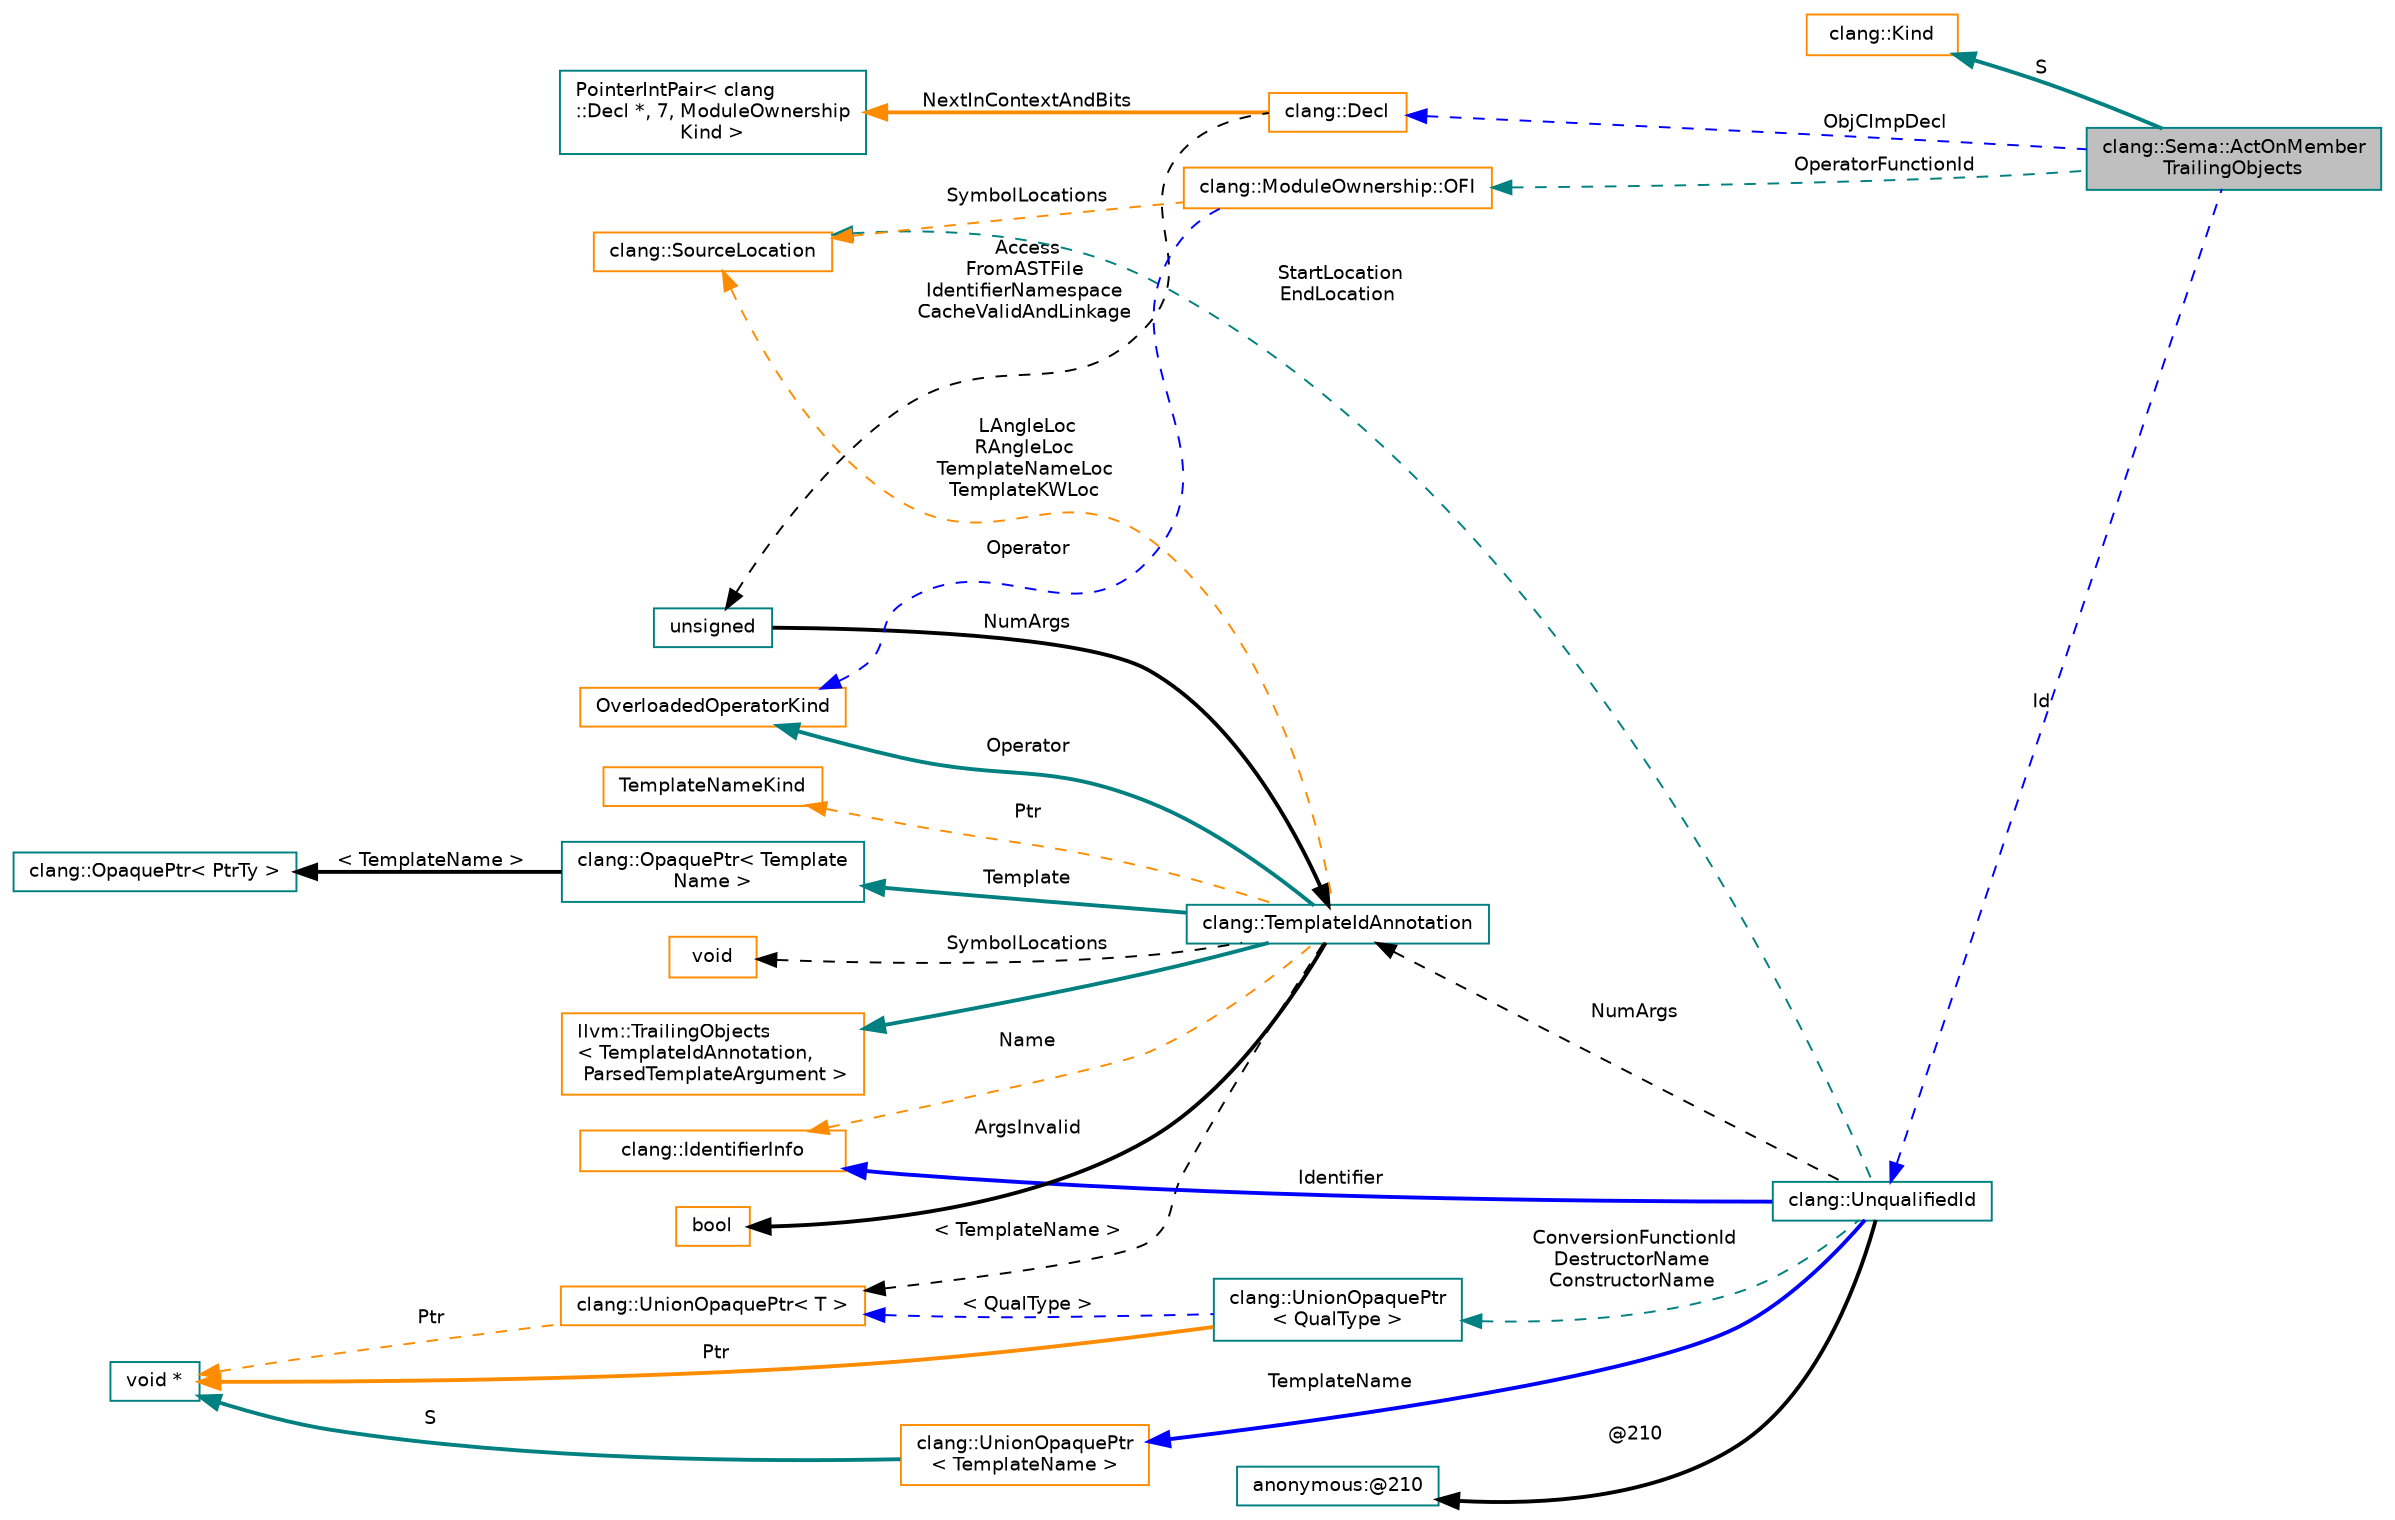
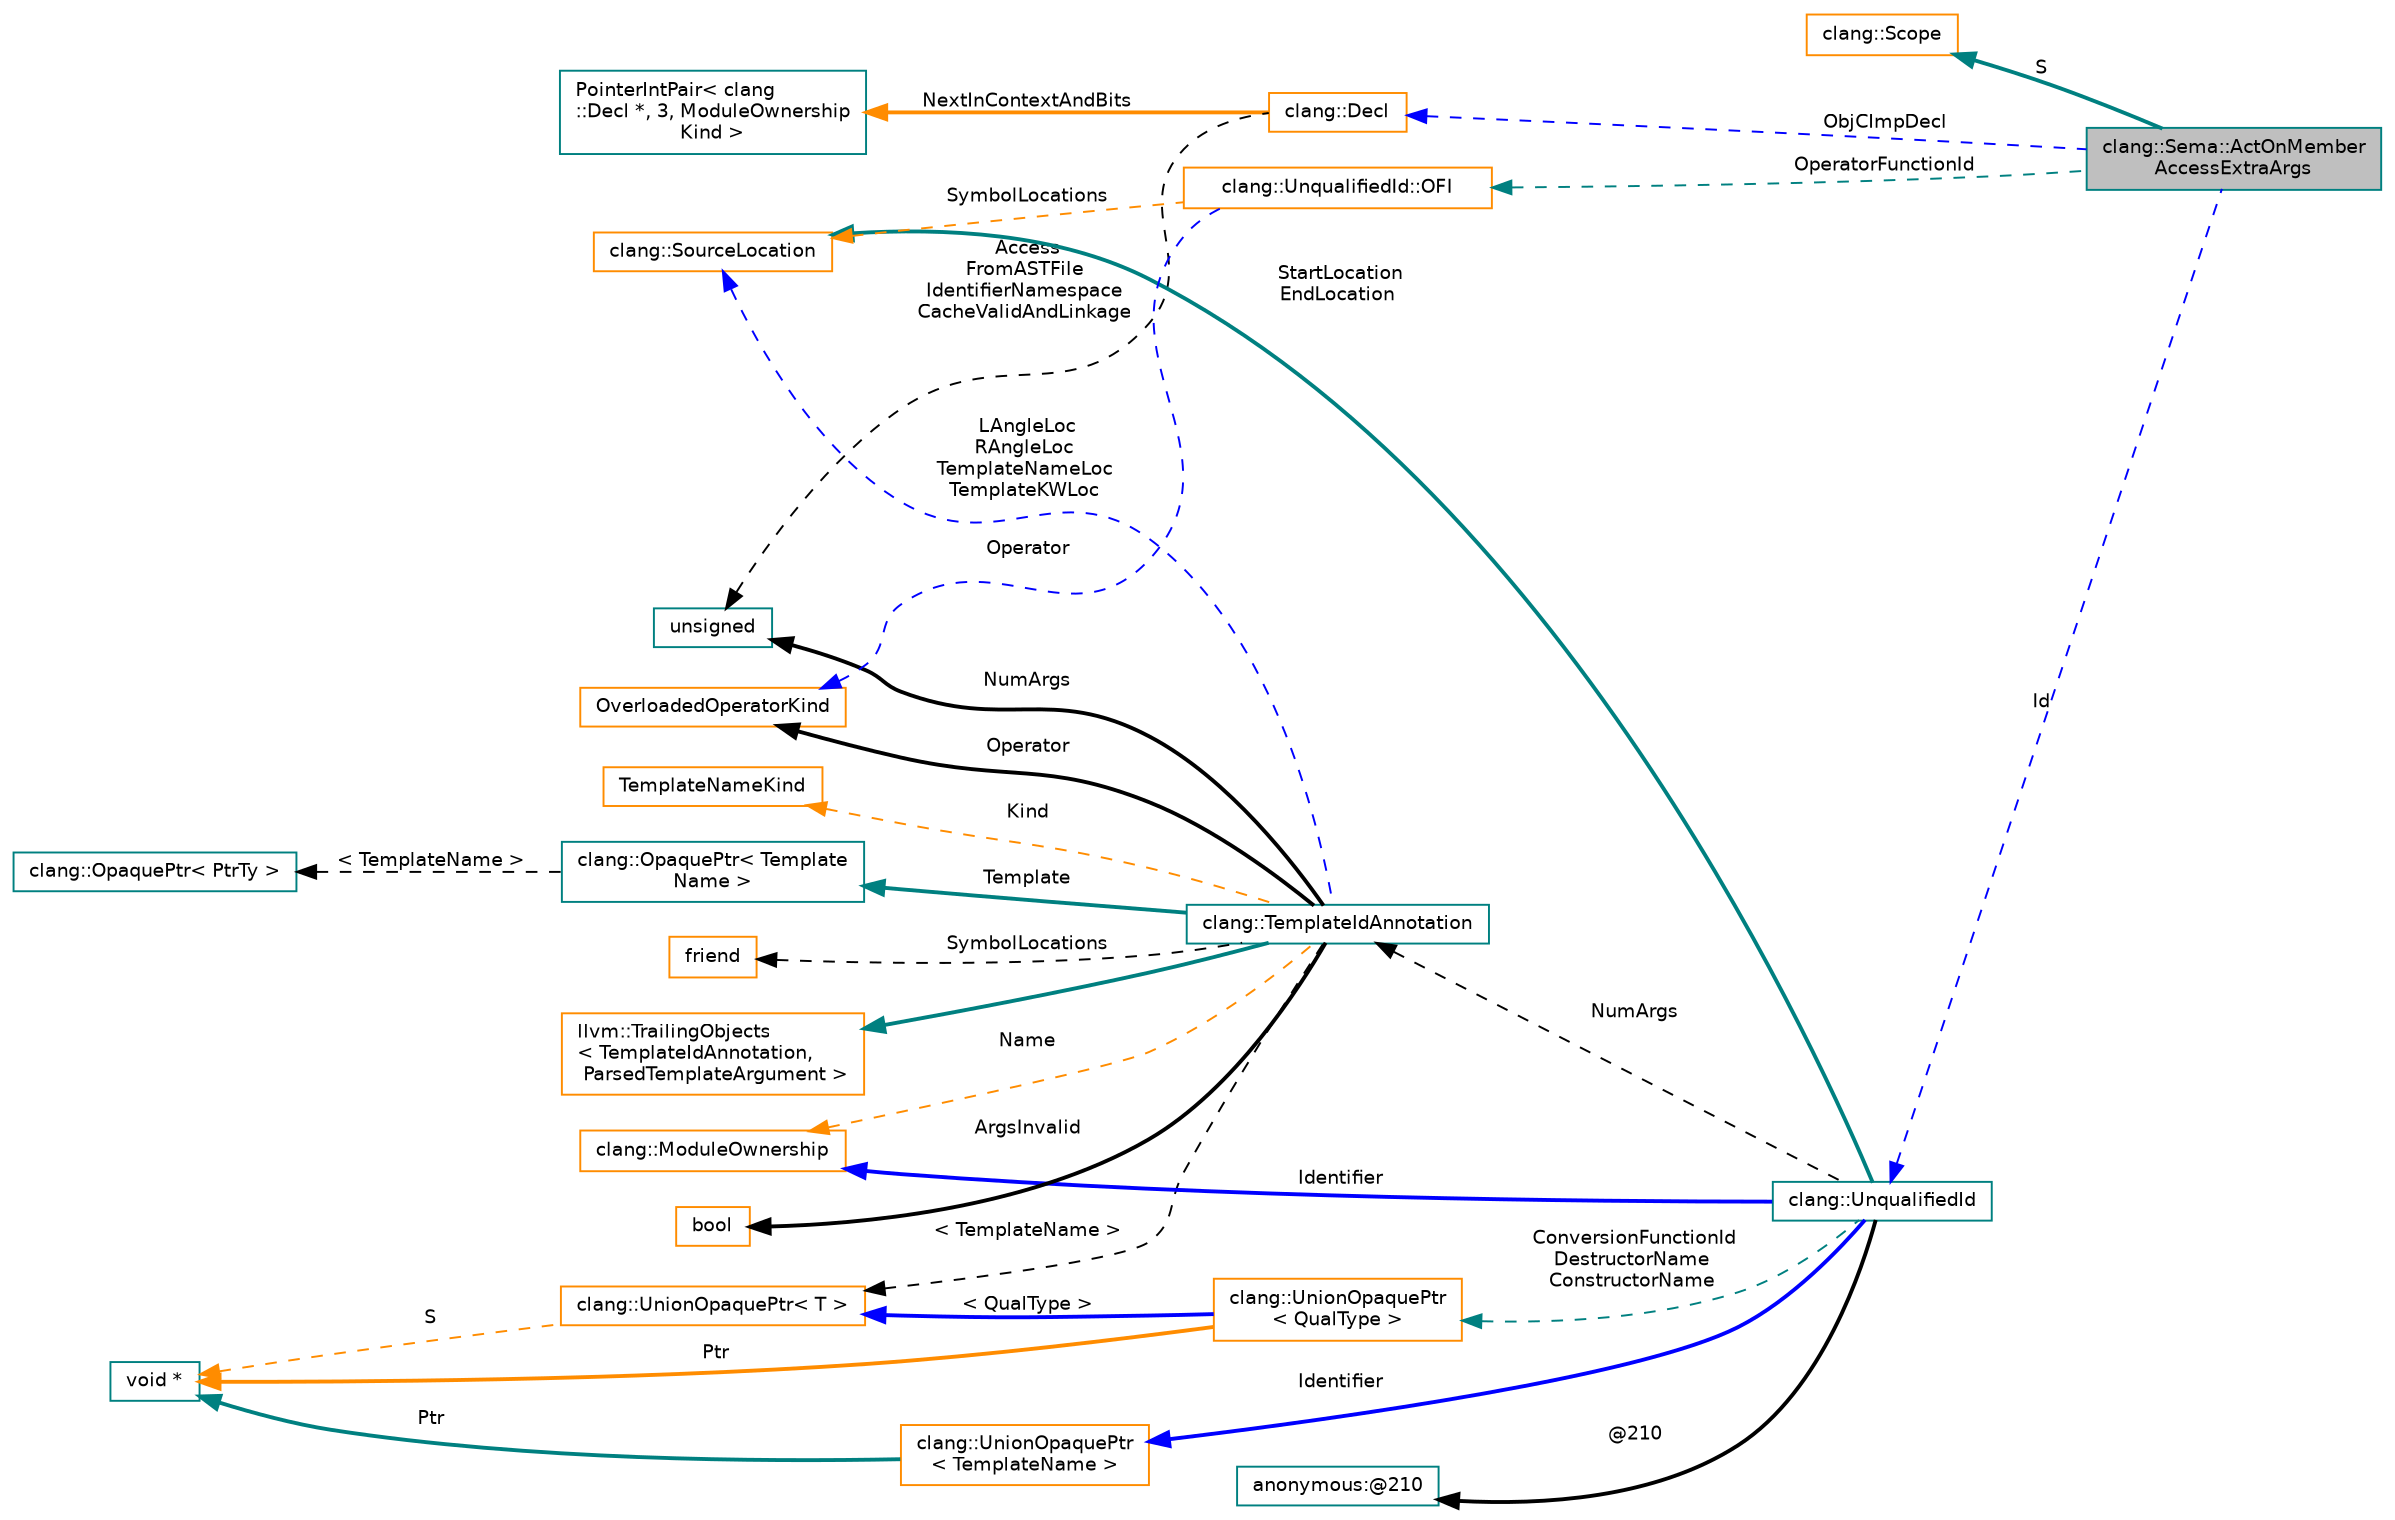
(1882, 35) -> (1882, 35)
(713, 112) -> (713, 112)
(2234, 159) -> (2234, 159)
(1338, 188) -> (1338, 188)
(1097, 516) -> (1097, 516)
(1485, 555) -> (1485, 555)
(1102, 654) -> (1088, 714)
(1070, 779) -> (1070, 779)
(1025, 813) -> (1025, 813)
(439, 872) -> (439, 872)
(713, 957) -> (713, 957)
(713, 1151) -> (713, 1151)
(1338, 1310) -> (1338, 1310)
(1049, 1317) -> (1049, 1317)
(428, 1318) -> (428, 1318)
(1338, 1382) -> (1338, 1382)
(428, 1419) -> (428, 1419)
